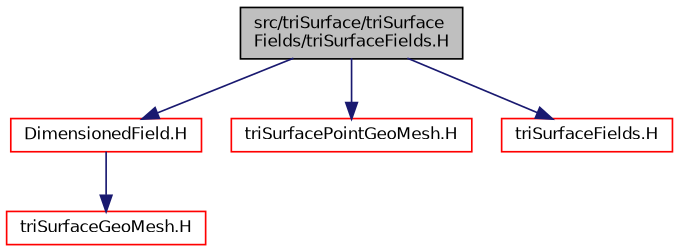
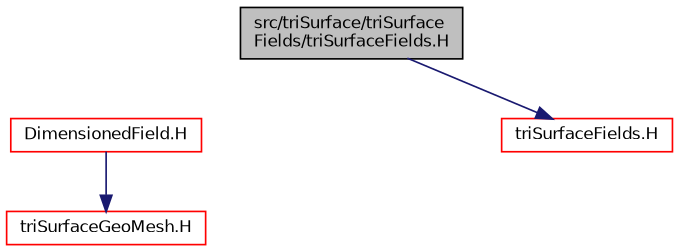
(225, 86) -> none
(352, 135) -> none
